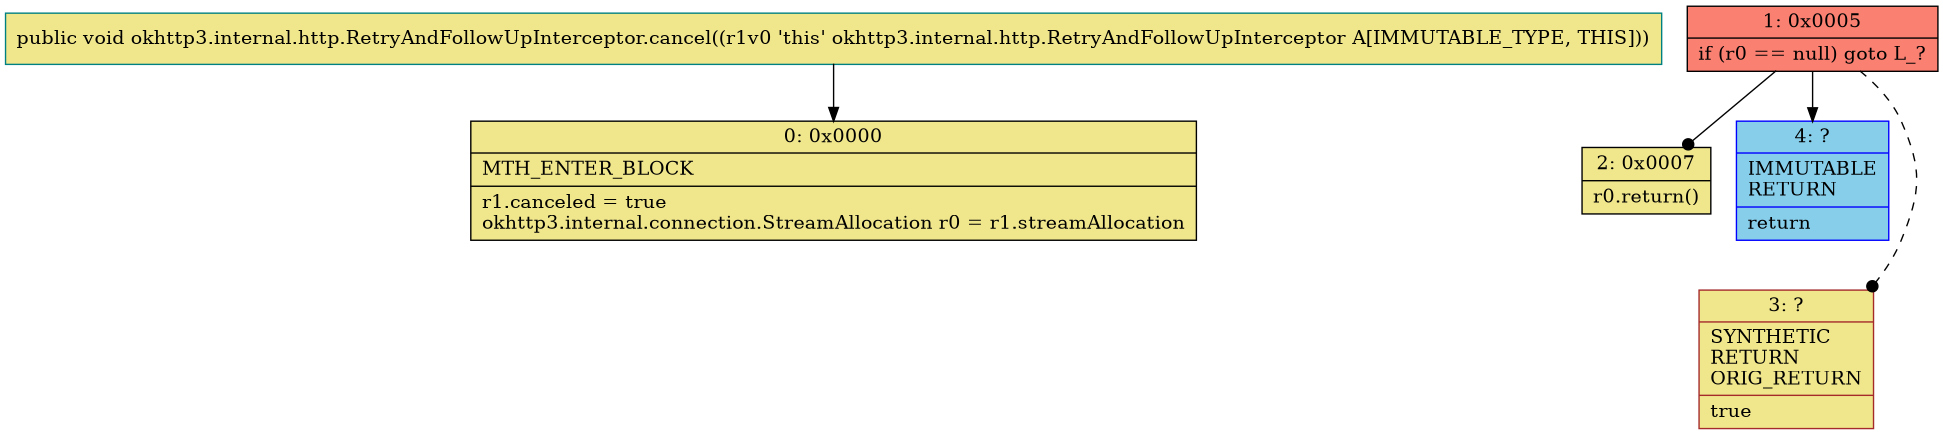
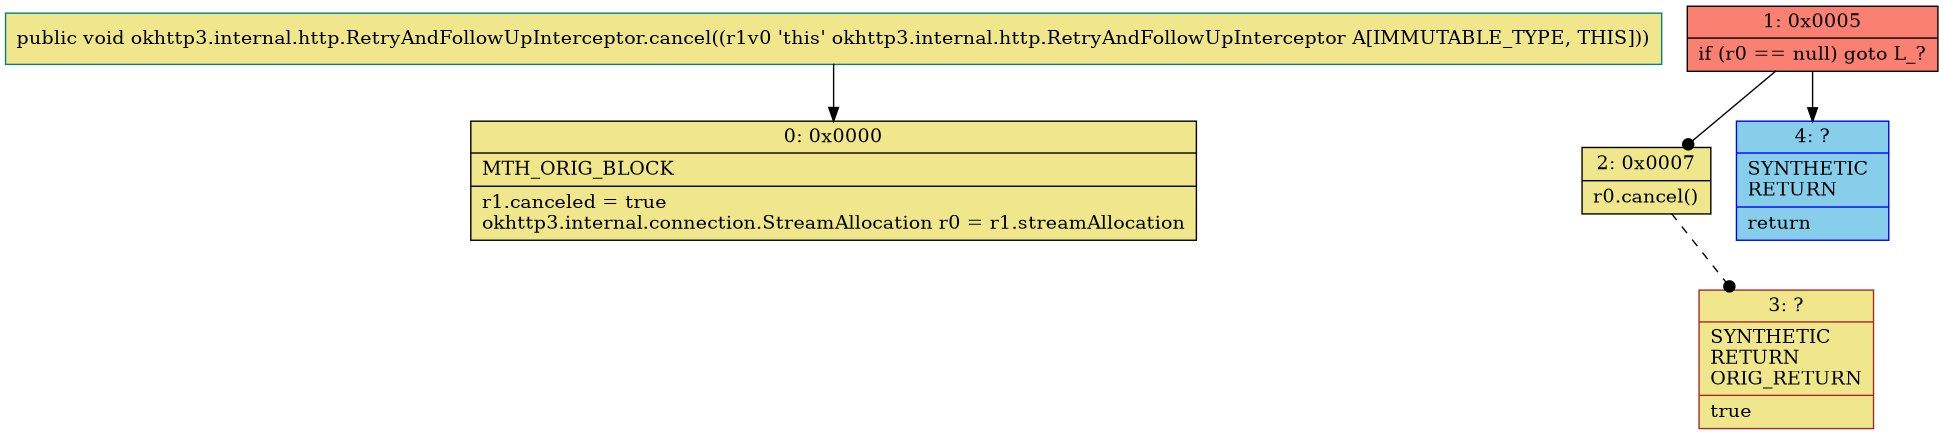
(589, 169) -> (578, 169)
(1813, 169) -> (1808, 169)
(1916, 172) -> (1699, 248)
(1646, 197) -> (1646, 197)
